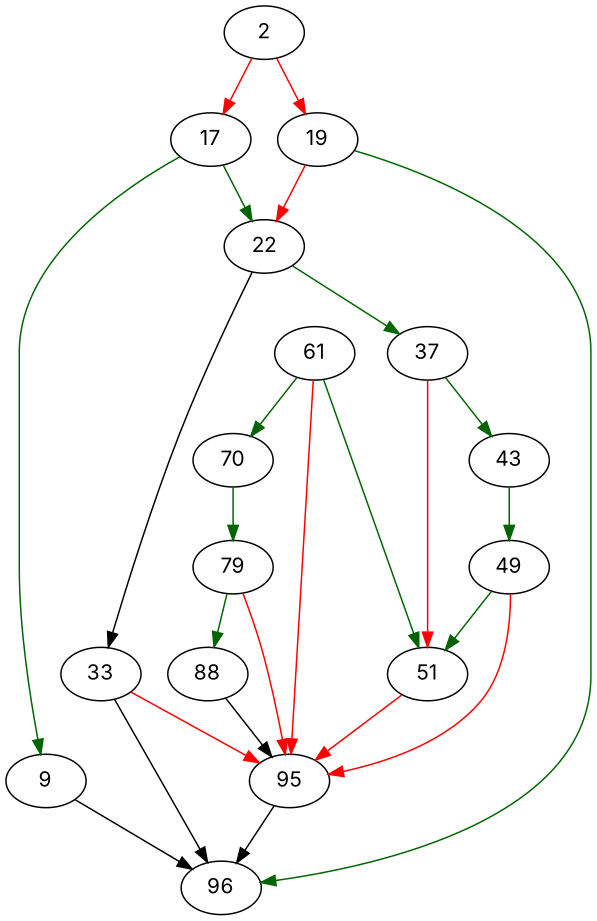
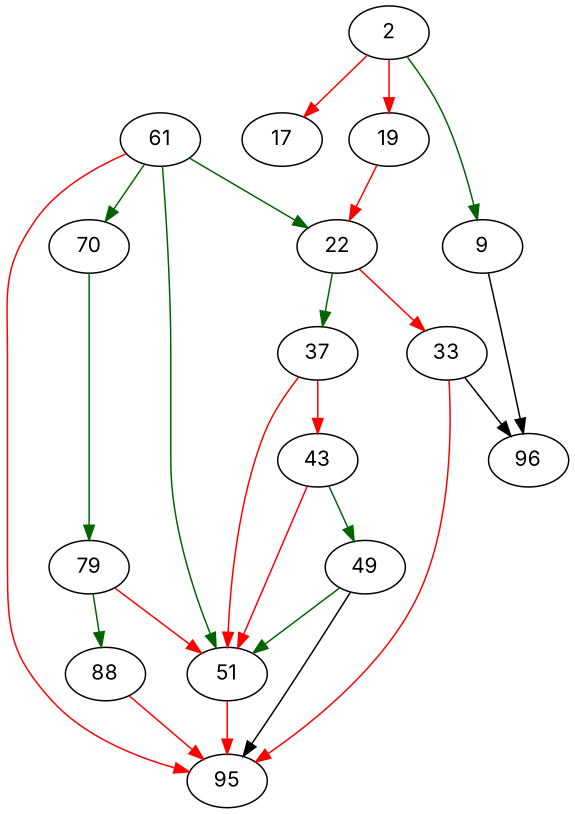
(234, 186) -> (242, 189)
(464, 401) -> (318, 400)
(19, 414) -> (449, 127)
(174, 449) -> (387, 295)
(591, 552) -> none
none -> (275, 560)
(266, 665) -> (152, 616)
(465, 717) -> (302, 668)
(244, 722) -> (161, 723)
(260, 828) -> none
